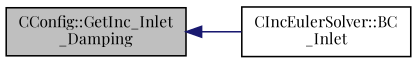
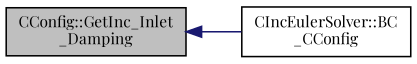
(326, 32) -> (326, 32)
